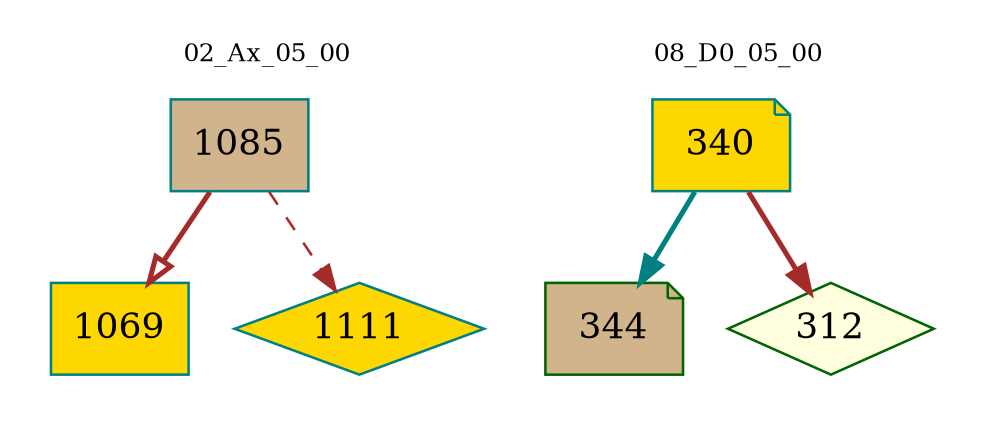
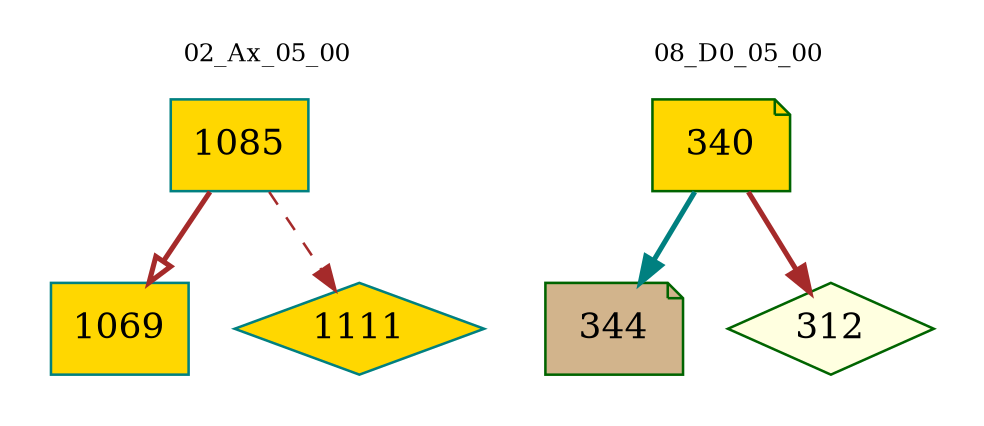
(240, 145) -> (240, 145)
(721, 145) -> (721, 145)
